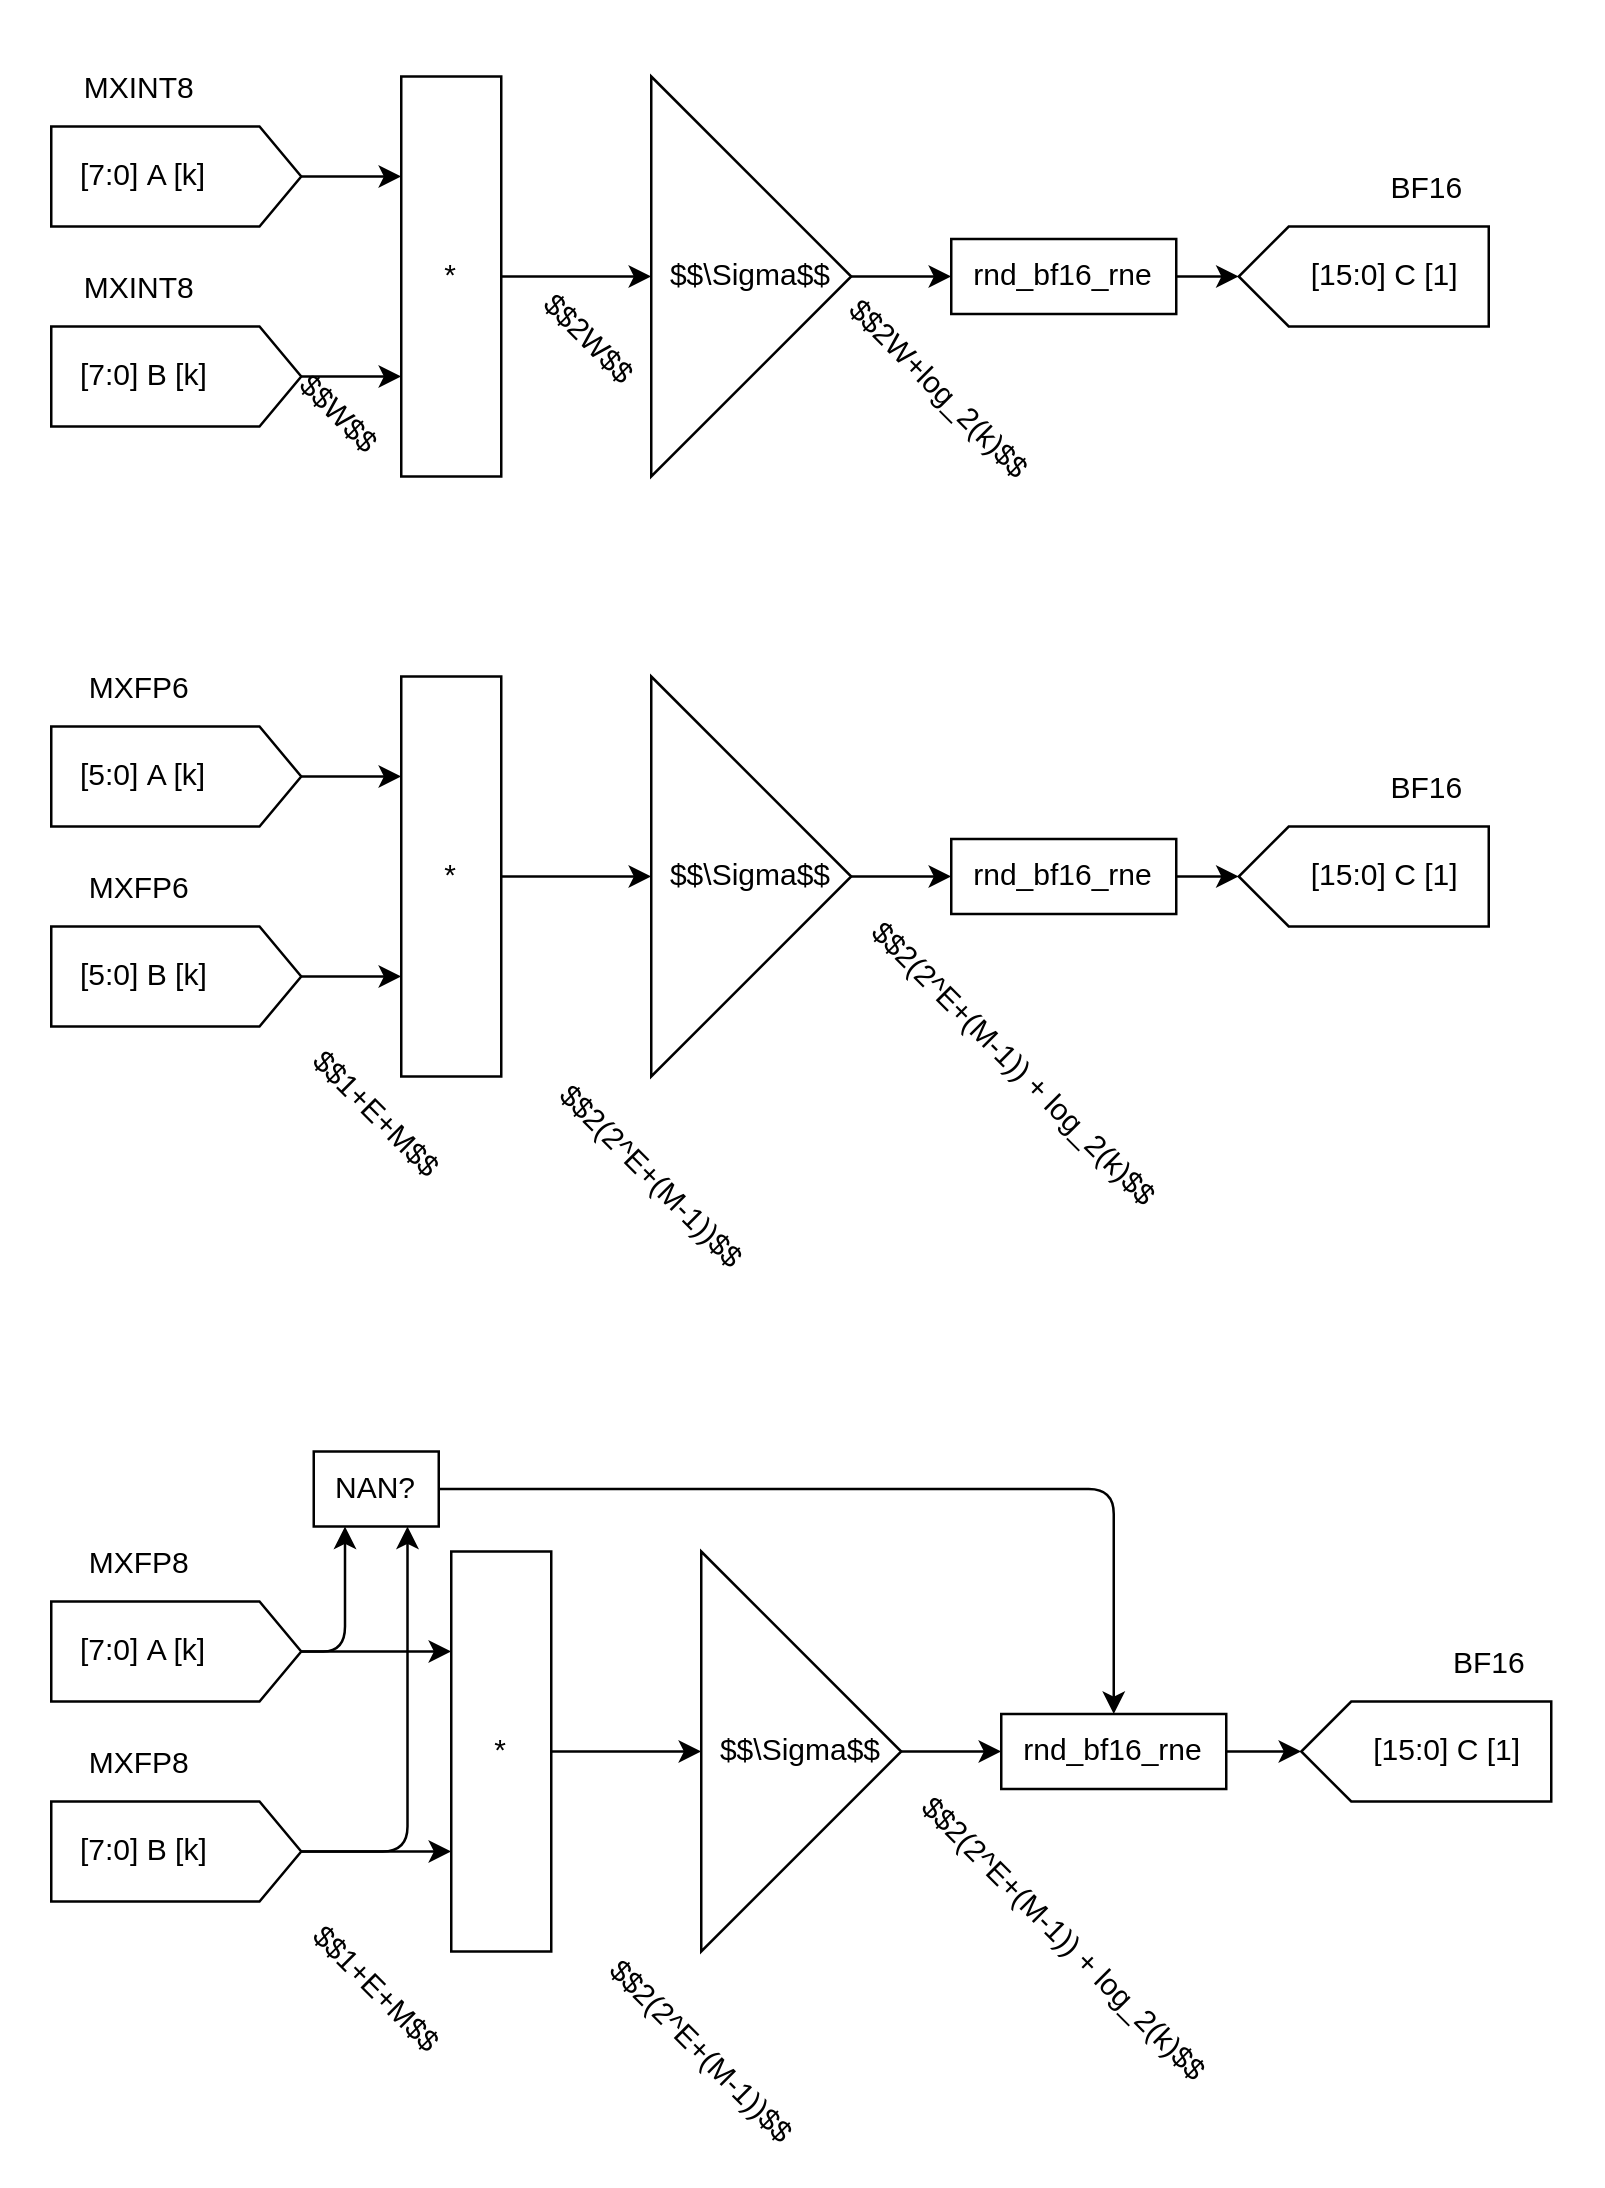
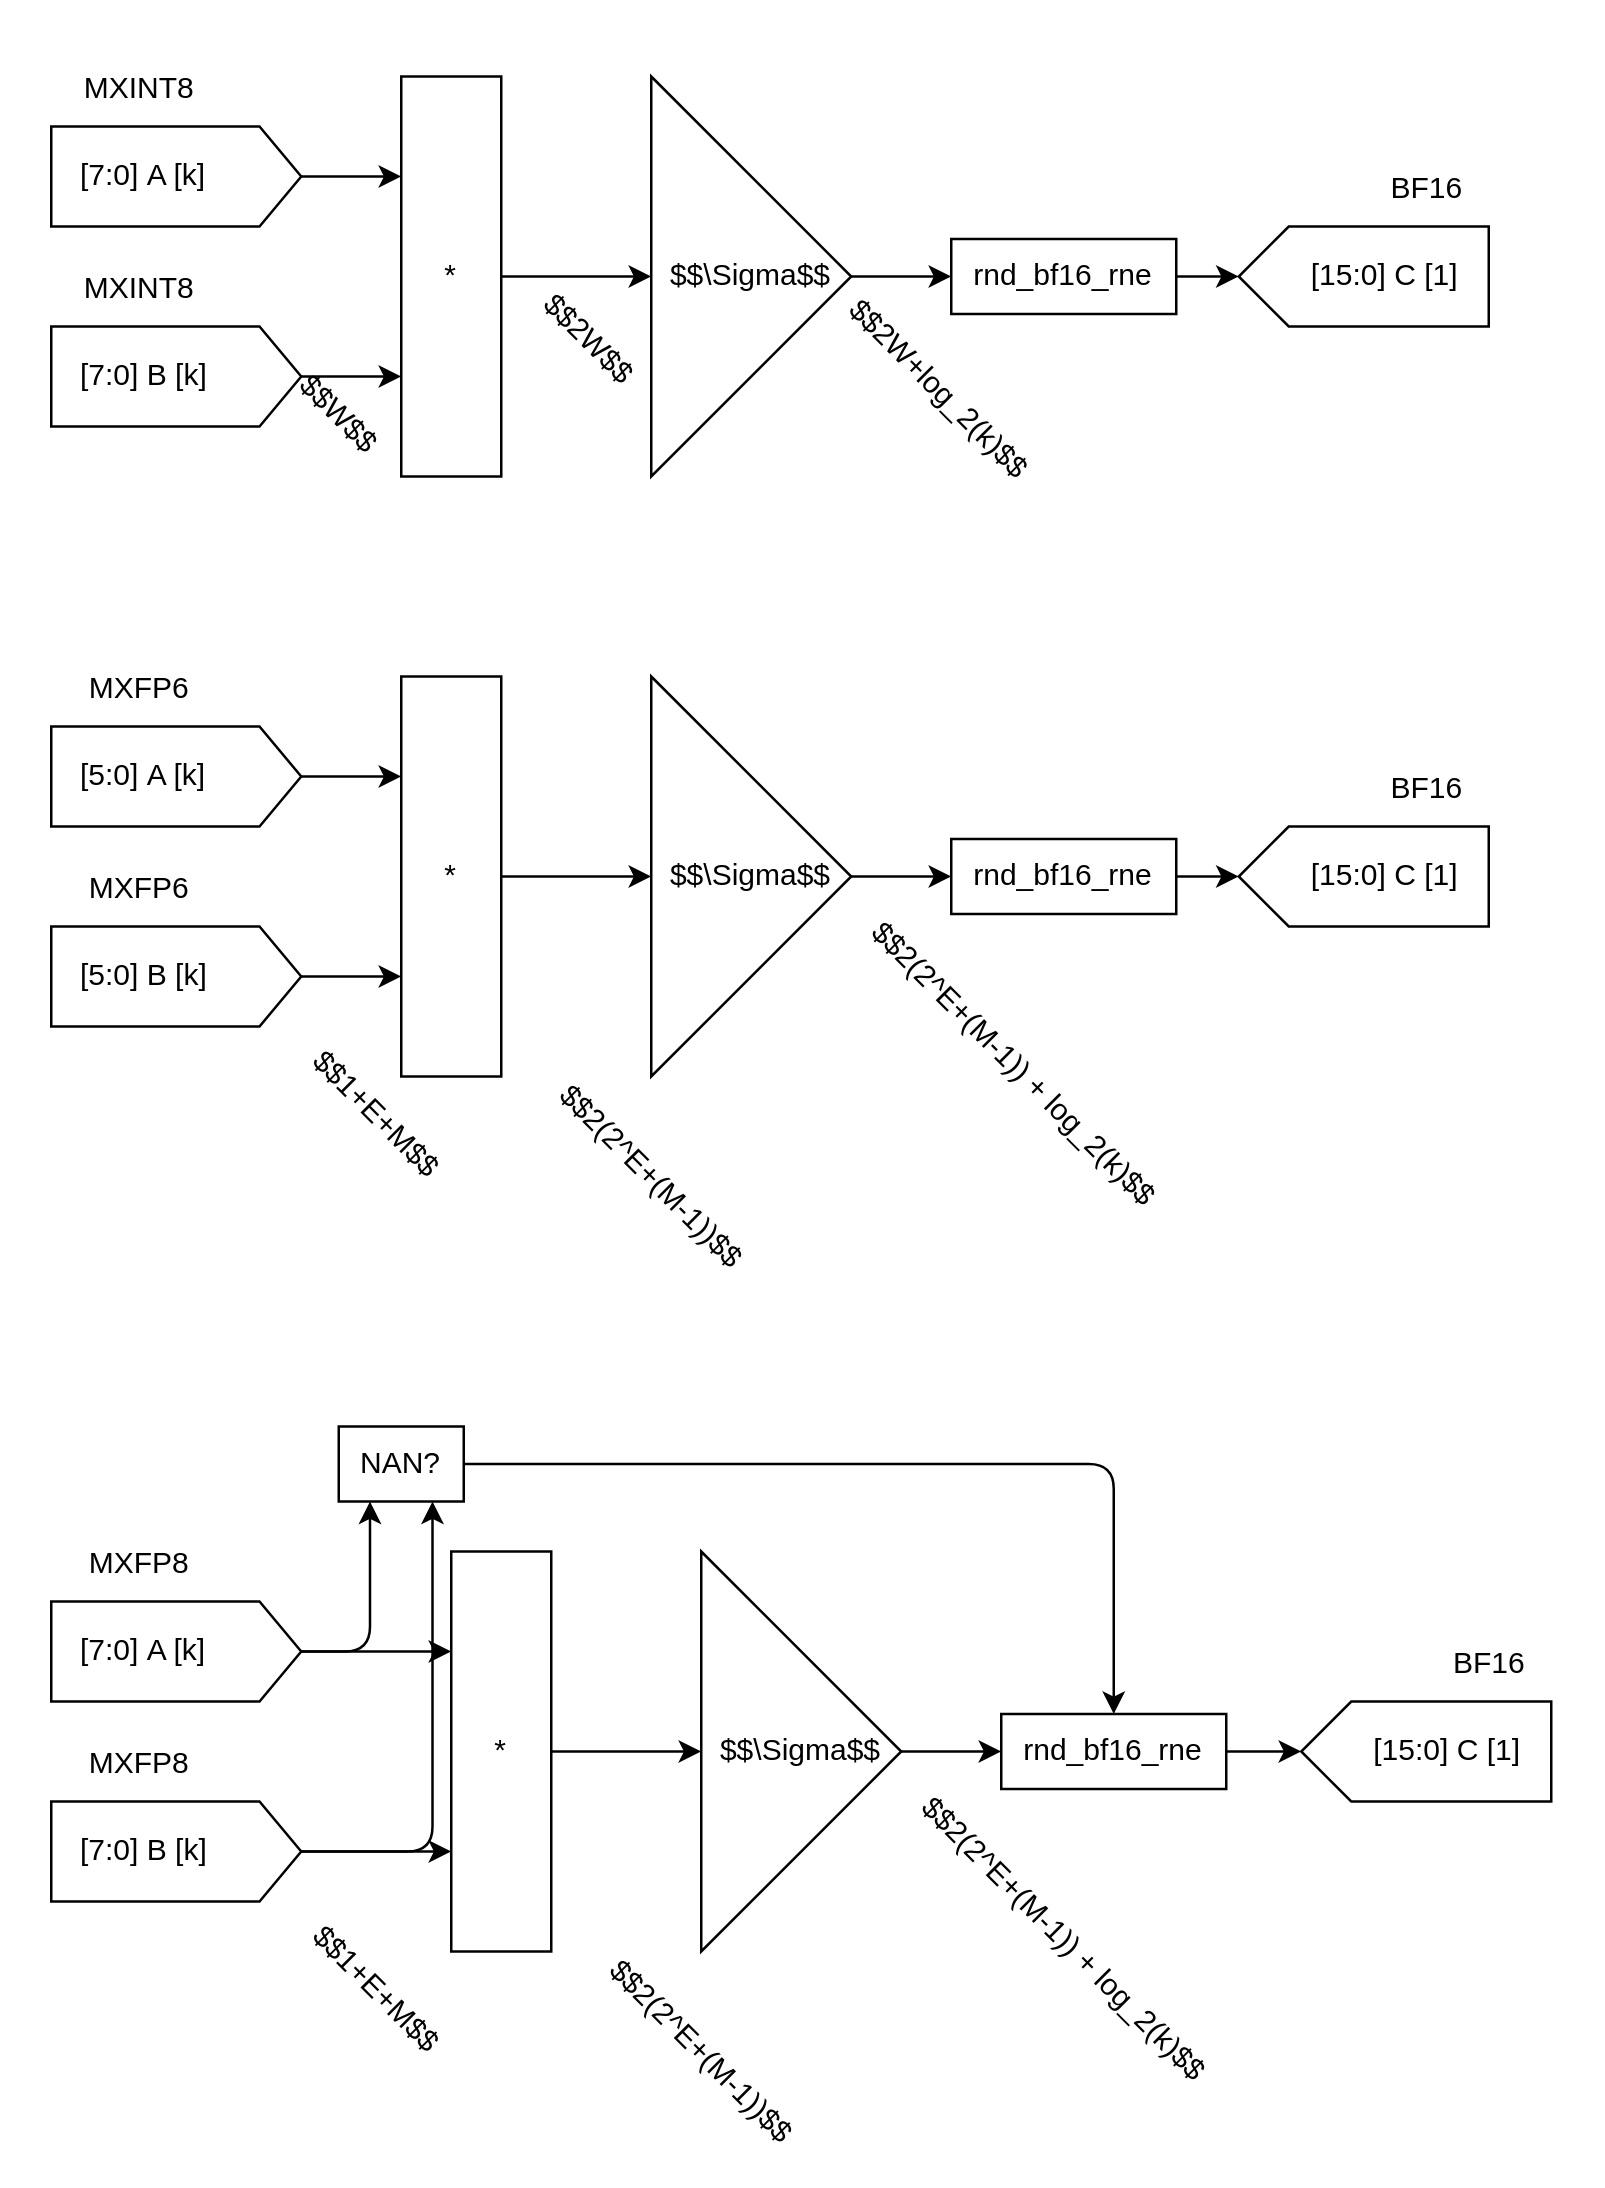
(376, 1489) -> (401, 1464)
